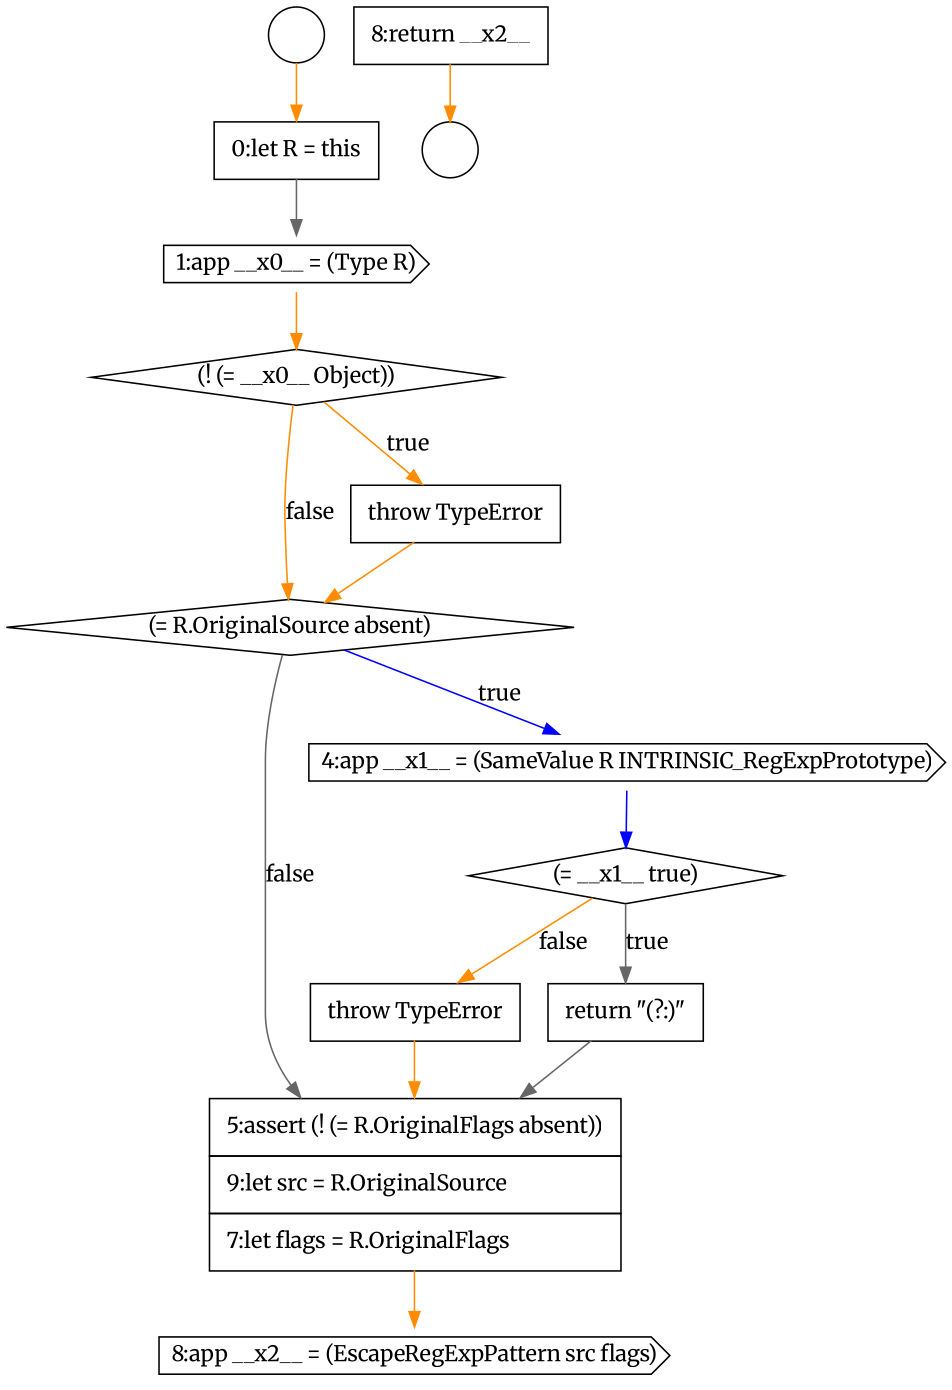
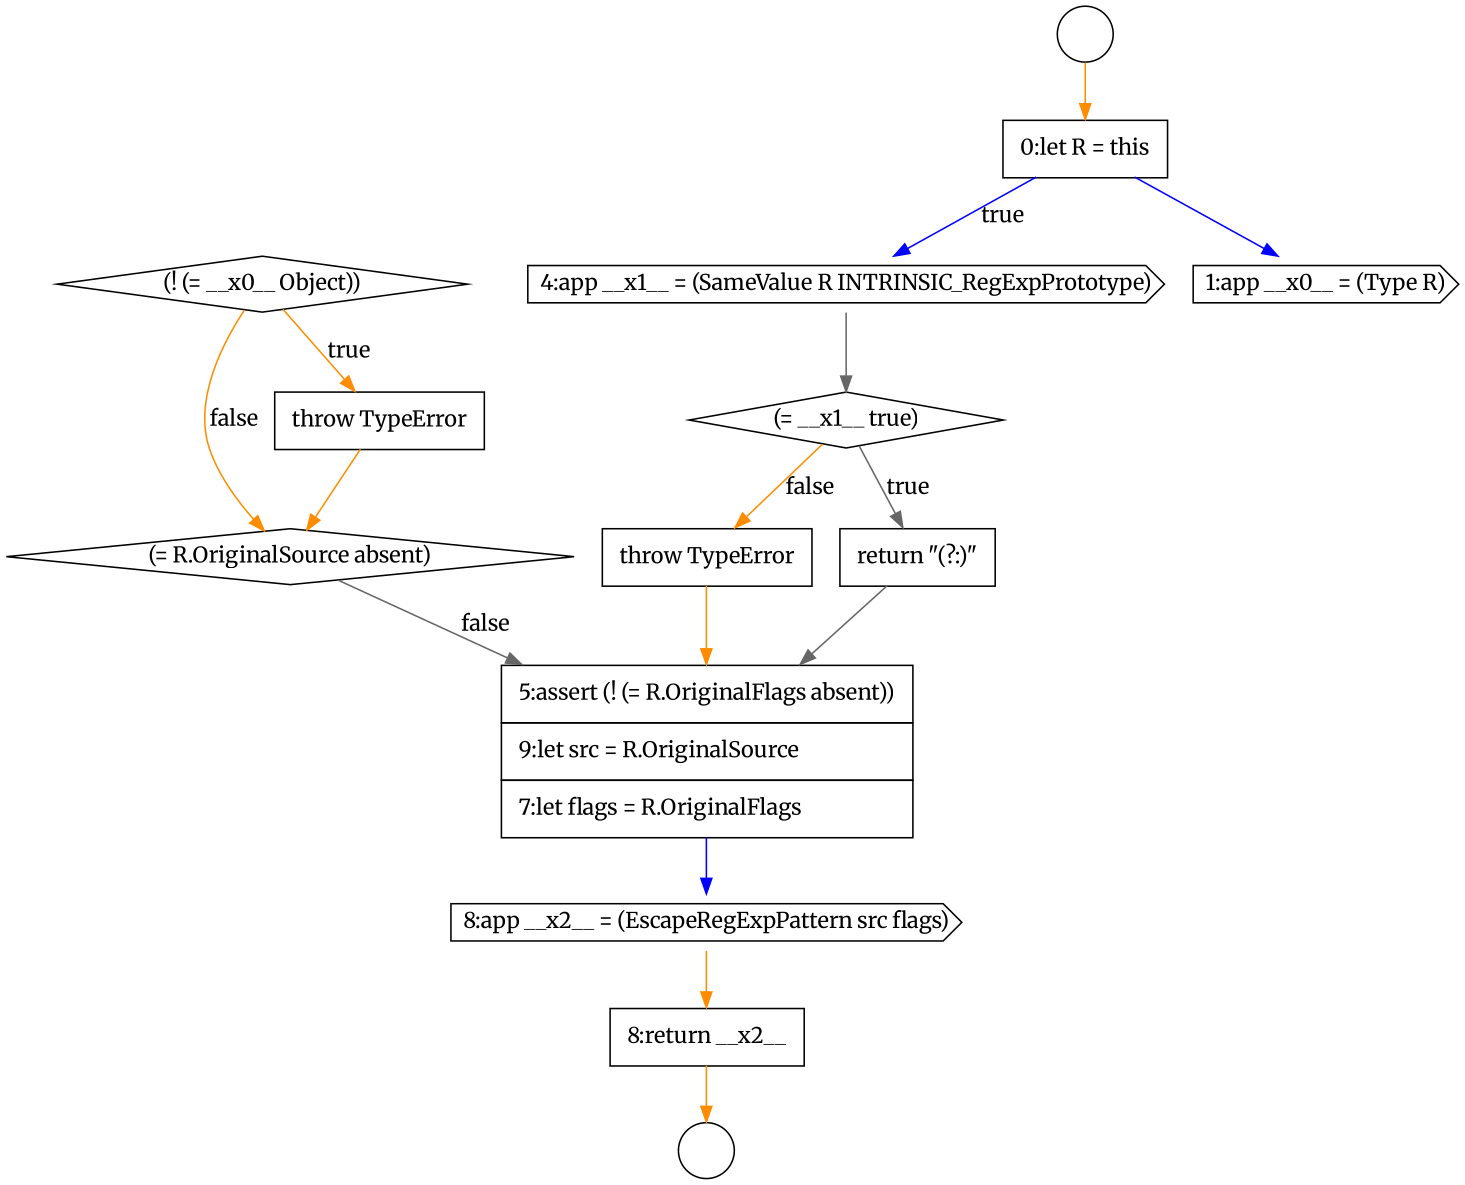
(296, 199) -> (1199, 213)
(296, 313) -> none
(445, 689) -> (972, 213)
(627, 811) -> (846, 344)
none -> (706, 971)
(414, 1291) -> (706, 858)
